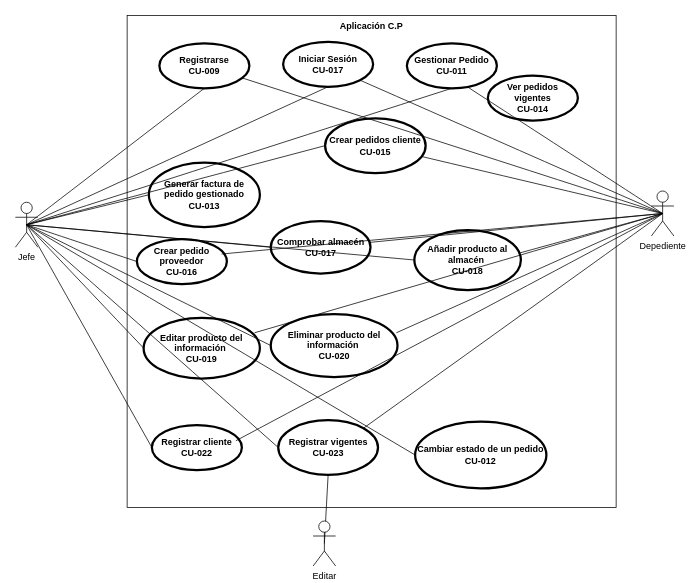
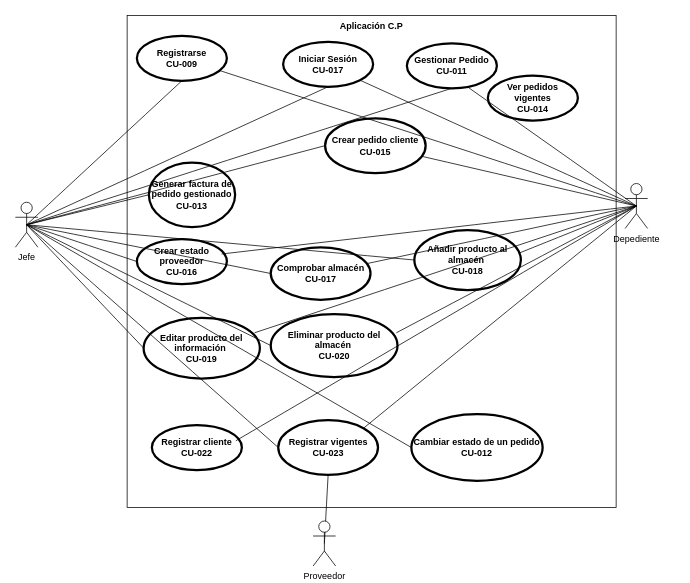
(204, 66) -> (182, 58)
(375, 146) -> (375, 146)
(204, 195) -> (192, 195)
(663, 213) -> (636, 206)
(321, 247) -> (321, 273)
(182, 261) -> (182, 261)
(91, 340) -> none
(335, 345) -> (335, 345)
(481, 455) -> (477, 447)
(325, 577) -> (325, 577)
